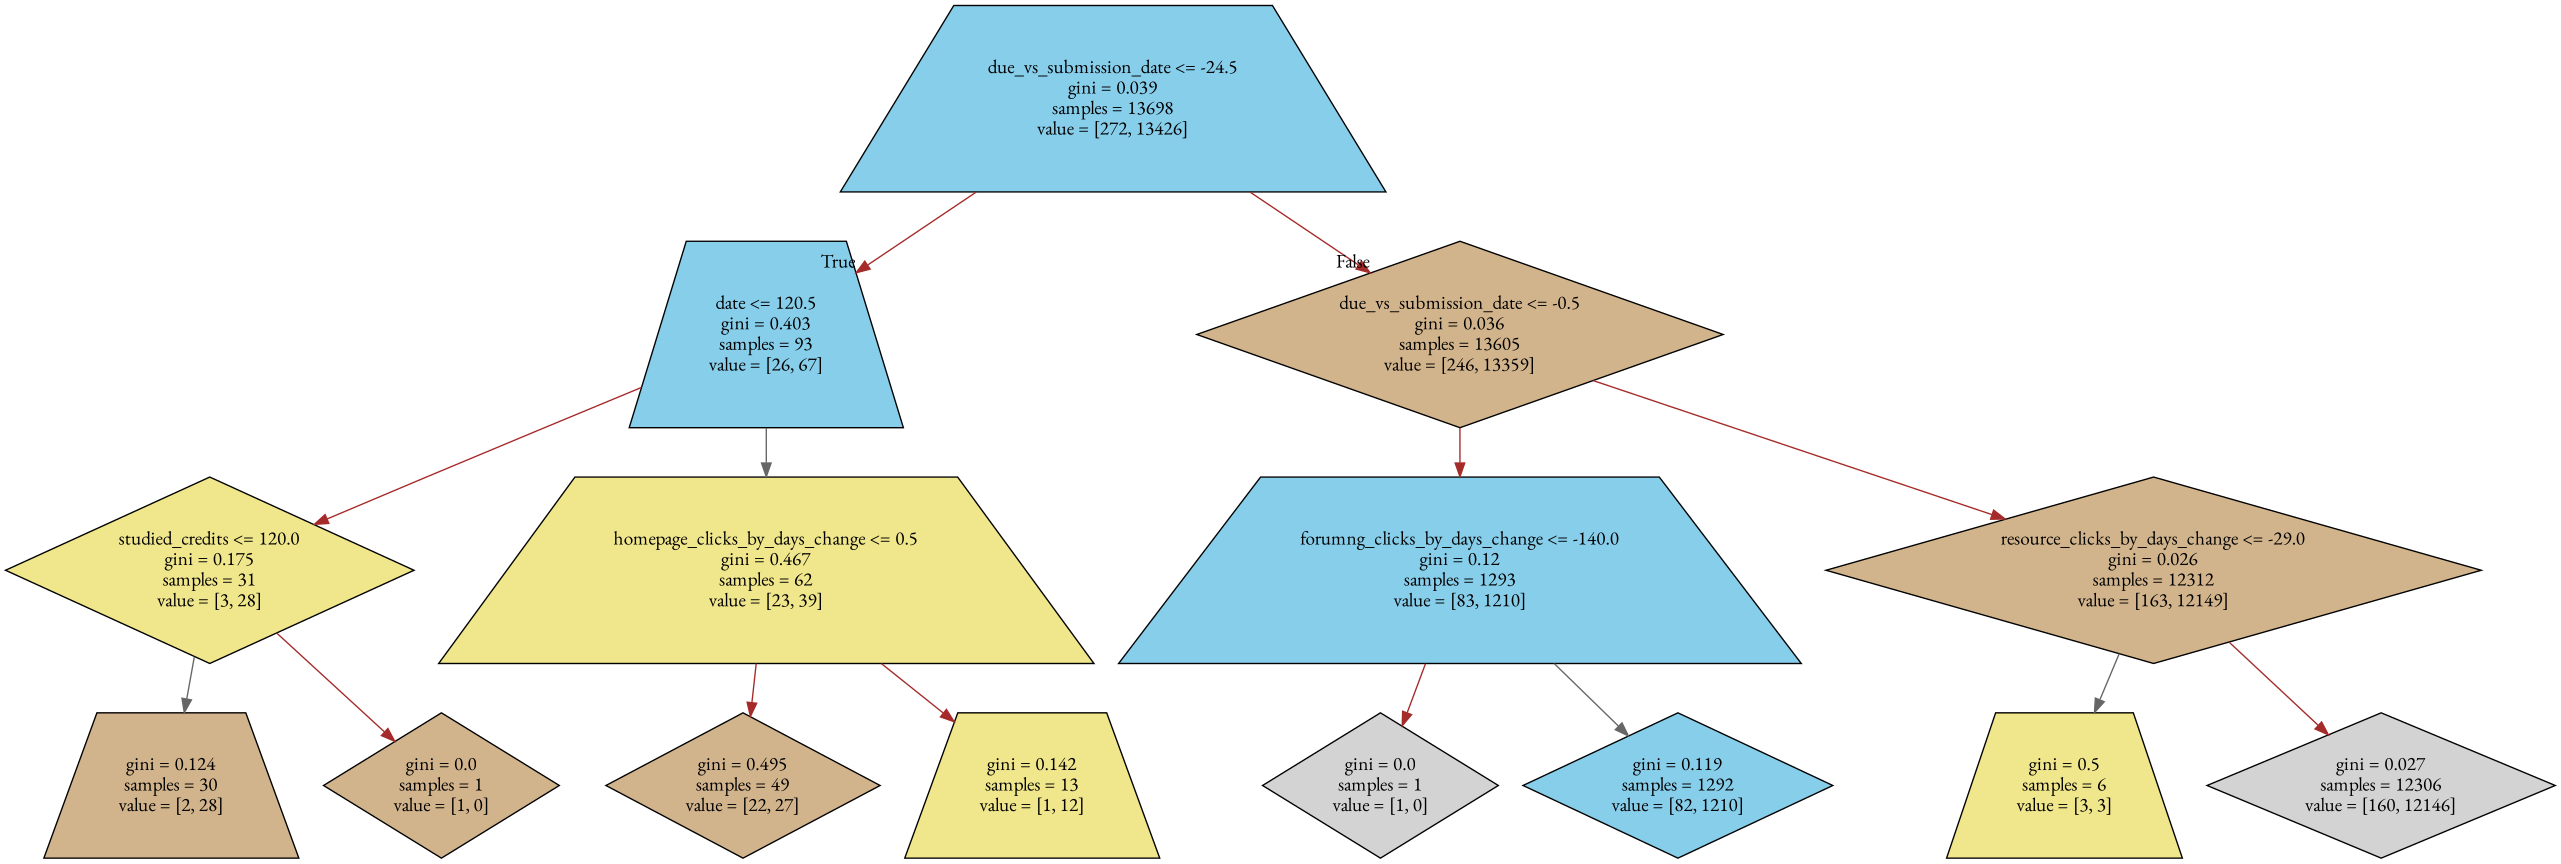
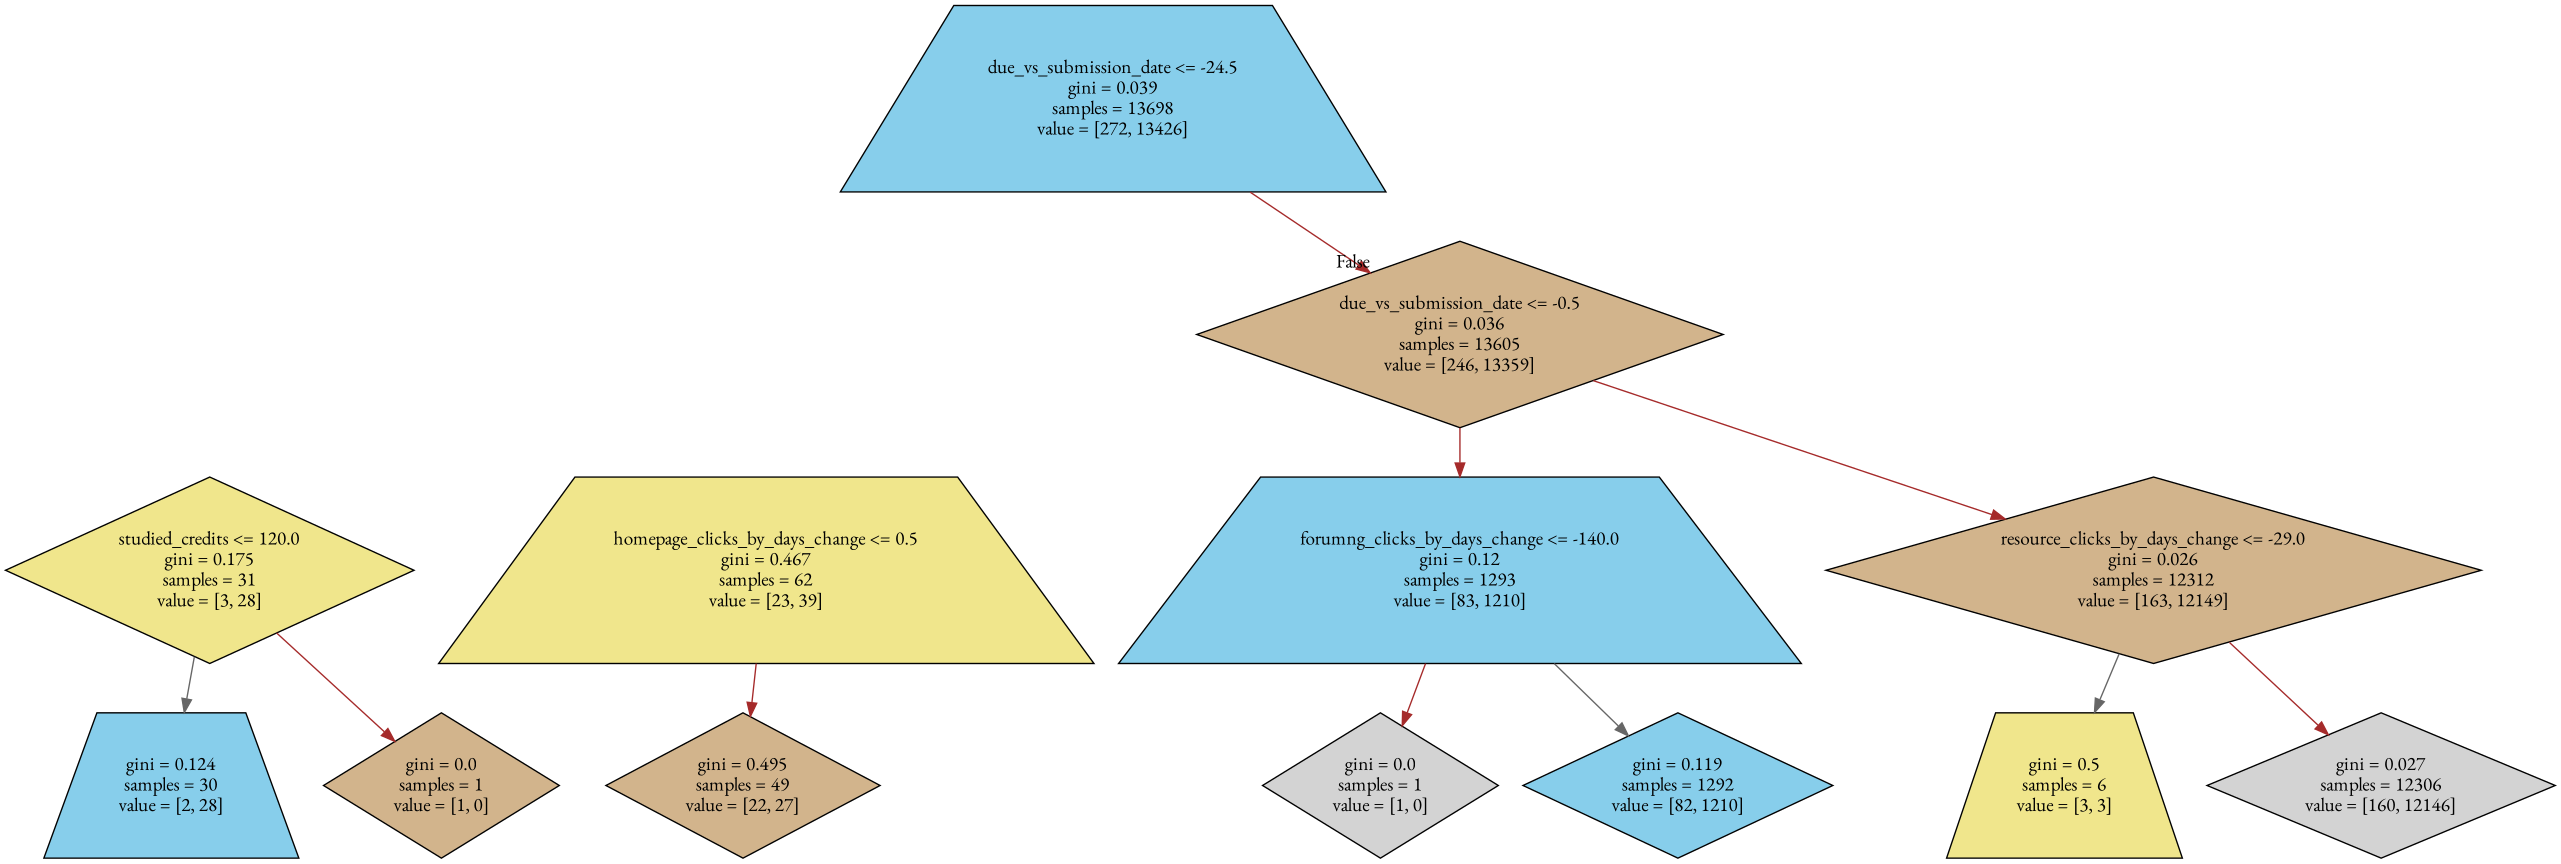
(766, 334) -> none
(171, 785) -> (171, 785)
(1032, 785) -> none
